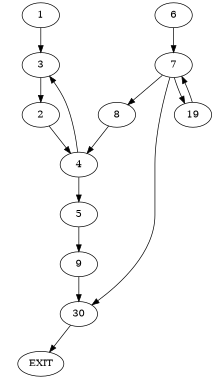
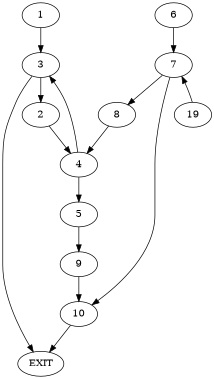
(178, 87) -> none
none -> (3, 210)
(79, 314) -> (79, 314)
